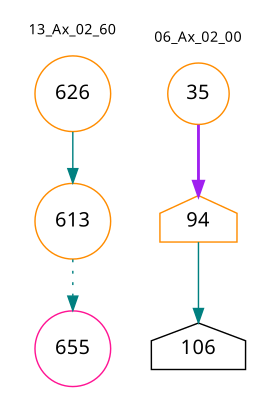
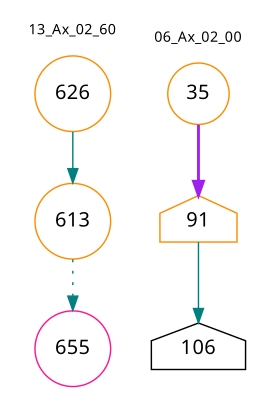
(198, 221) -> (198, 221)
